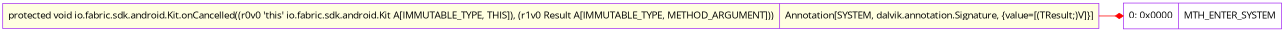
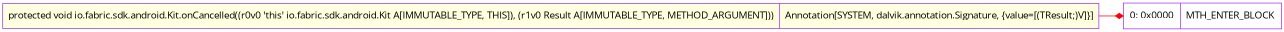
(1230, 16) -> (1230, 16)
